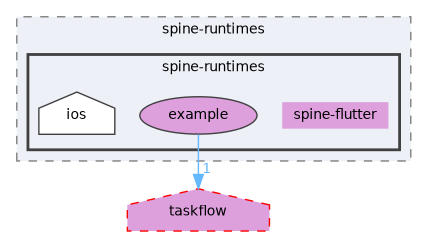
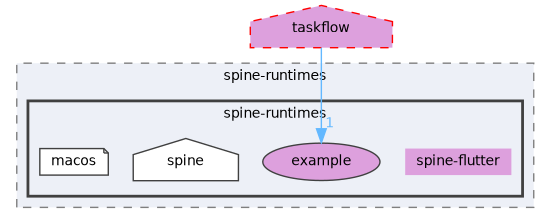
(77, 115) -> (186, 162)
(198, 154) -> (321, 88)
none -> (74, 162)
